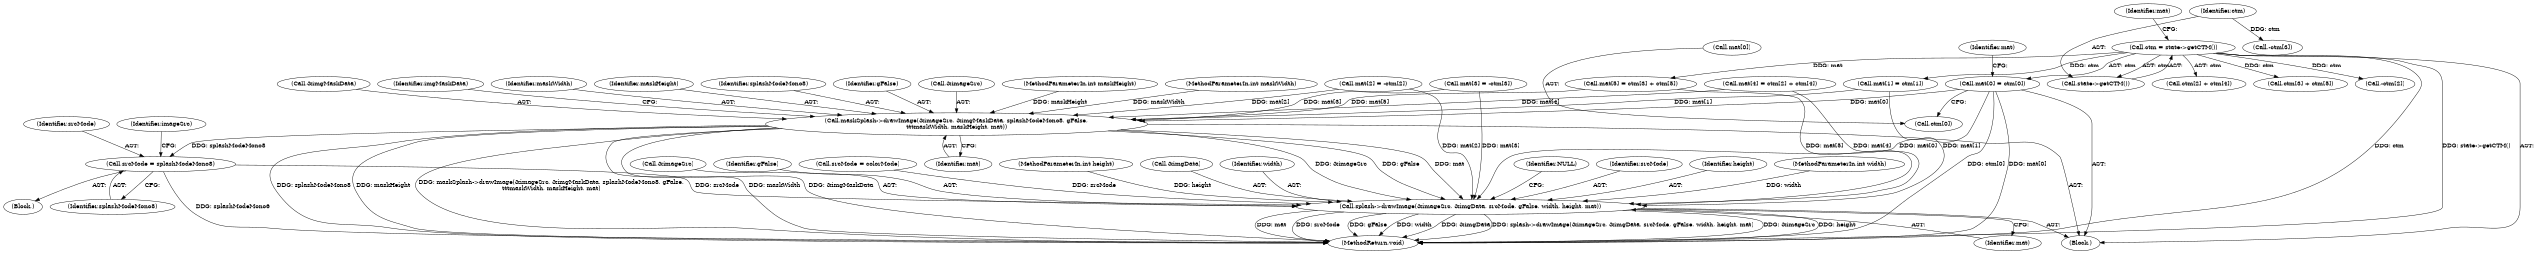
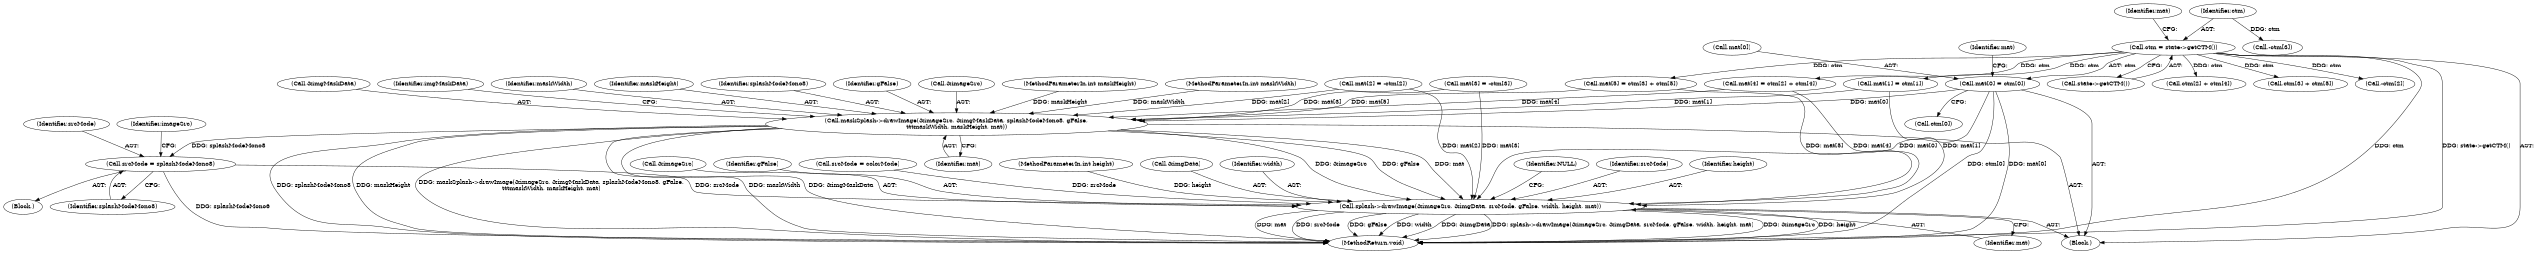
(2118, 33) -> (2200, 28)
(1828, 66) -> (1828, 66)
(2156, 66) -> (2156, 66)
(2208, 66) -> (2208, 66)
none -> (2003, 71)
(1630, 115) -> (1856, 65)
(1839, 164) -> none
